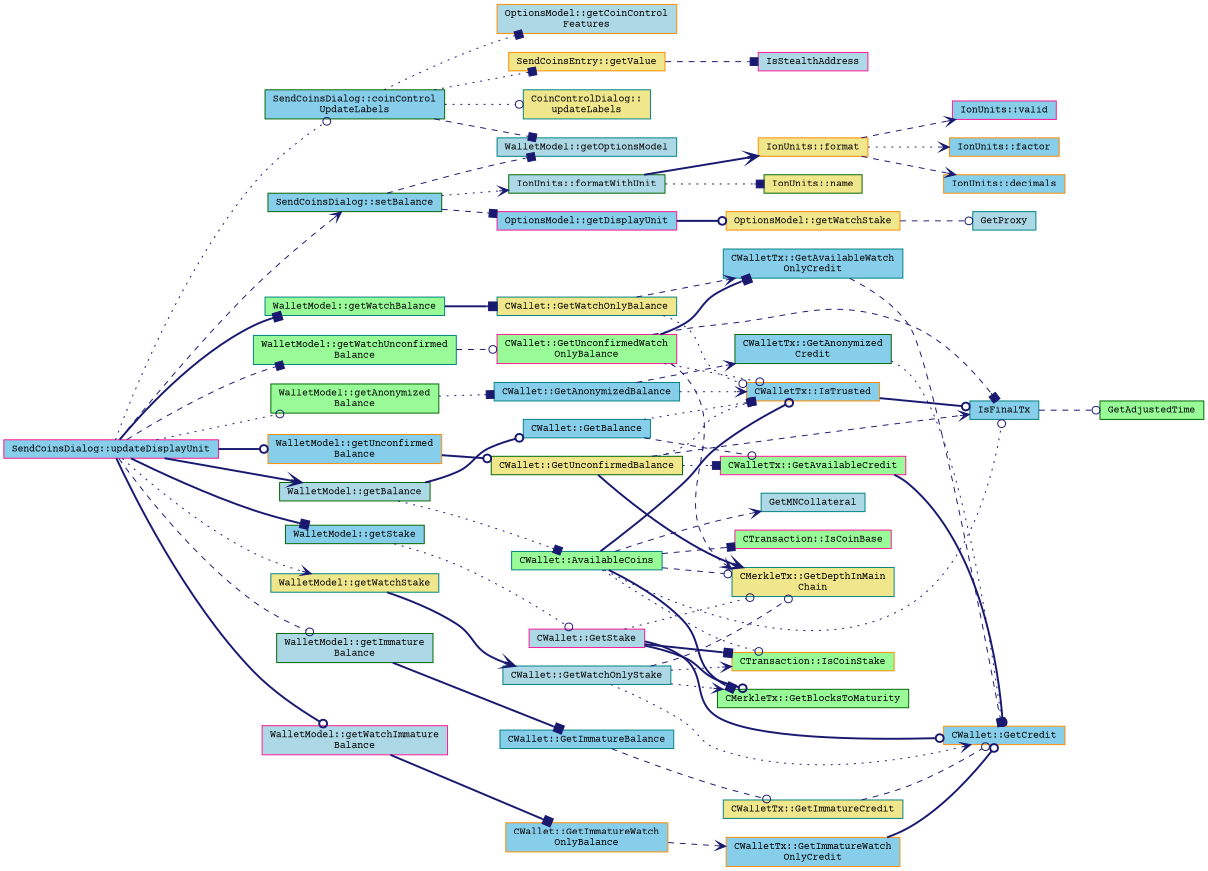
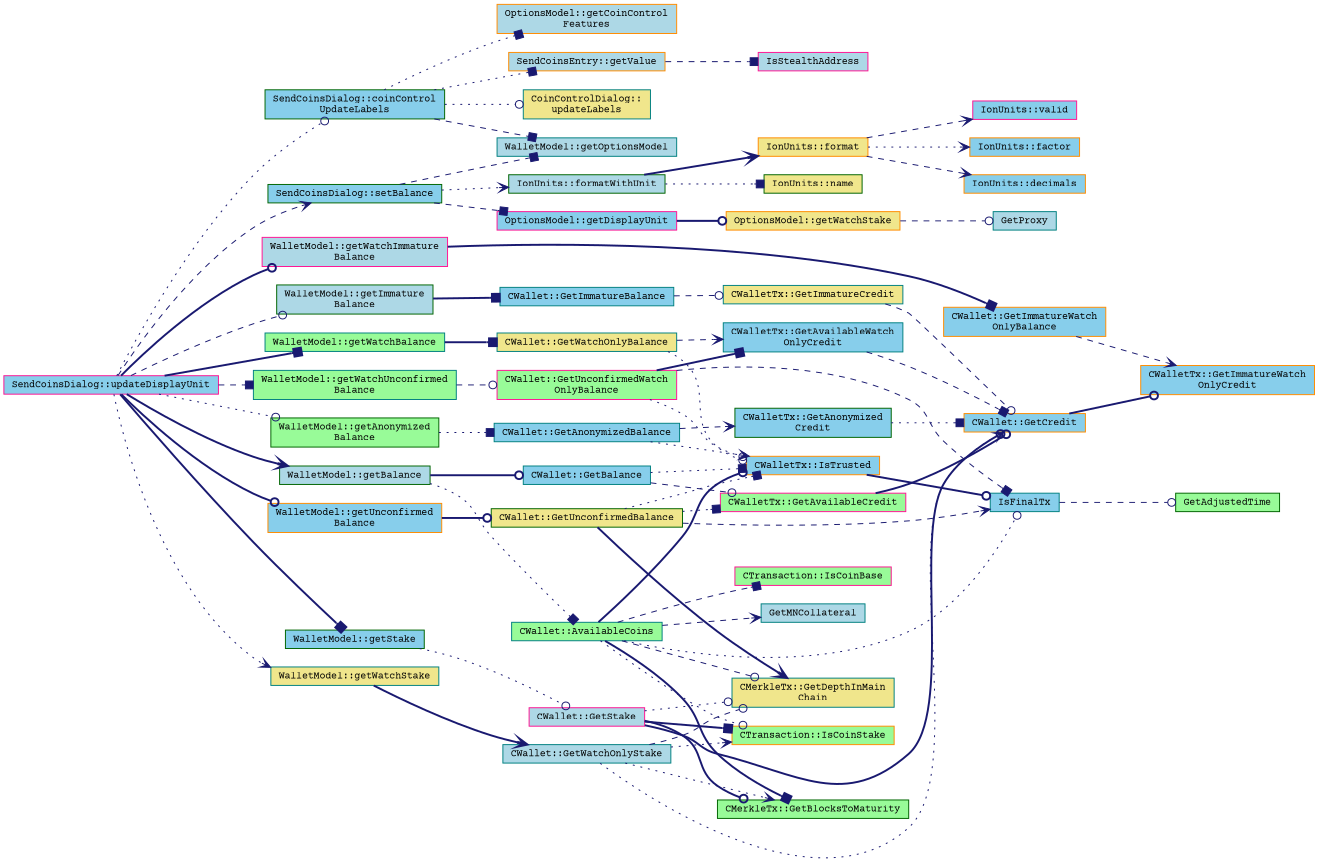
(587, 62) -> (587, 62)
(698, 478) -> none
(945, 801) -> (1110, 405)
